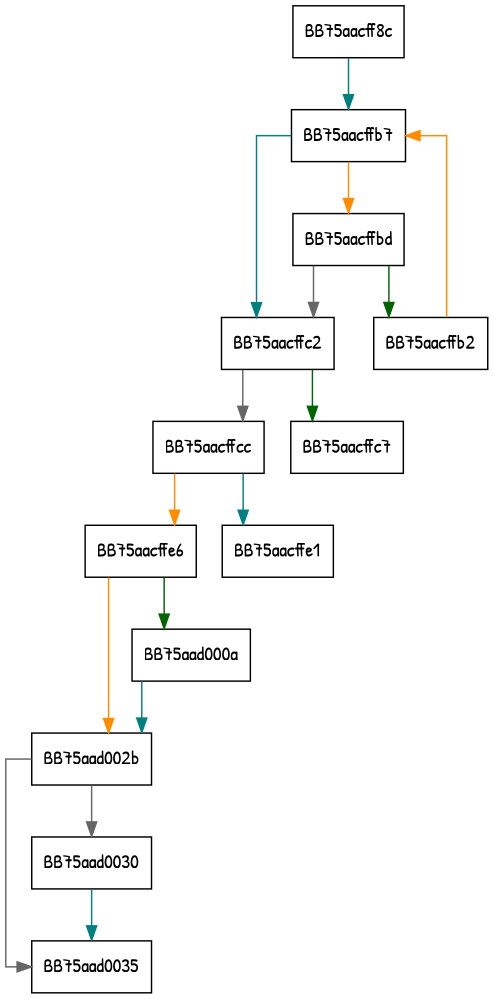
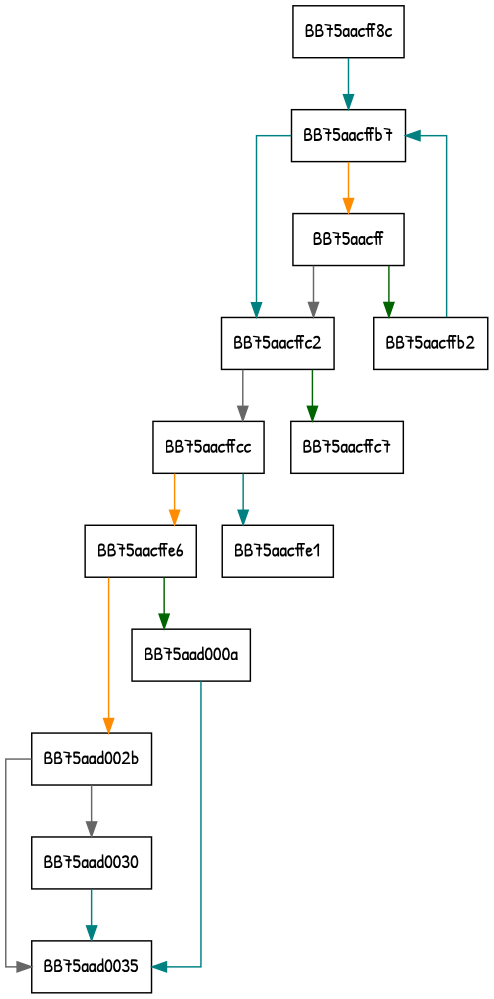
(447, 213) -> (447, 213)
(348, 240) -> (348, 240)
(142, 700) -> (201, 841)
